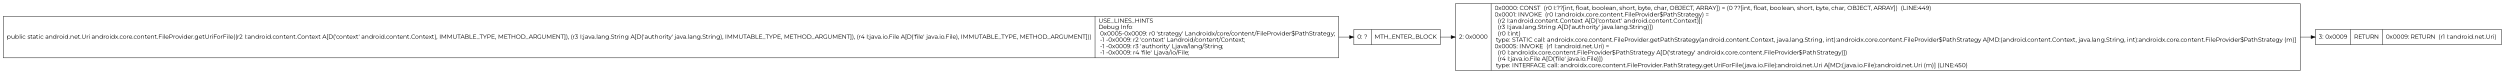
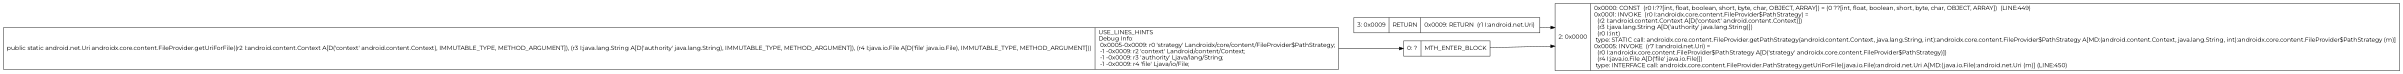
(2306, 37) -> (1545, 27)
(1553, 46) -> (1653, 46)
